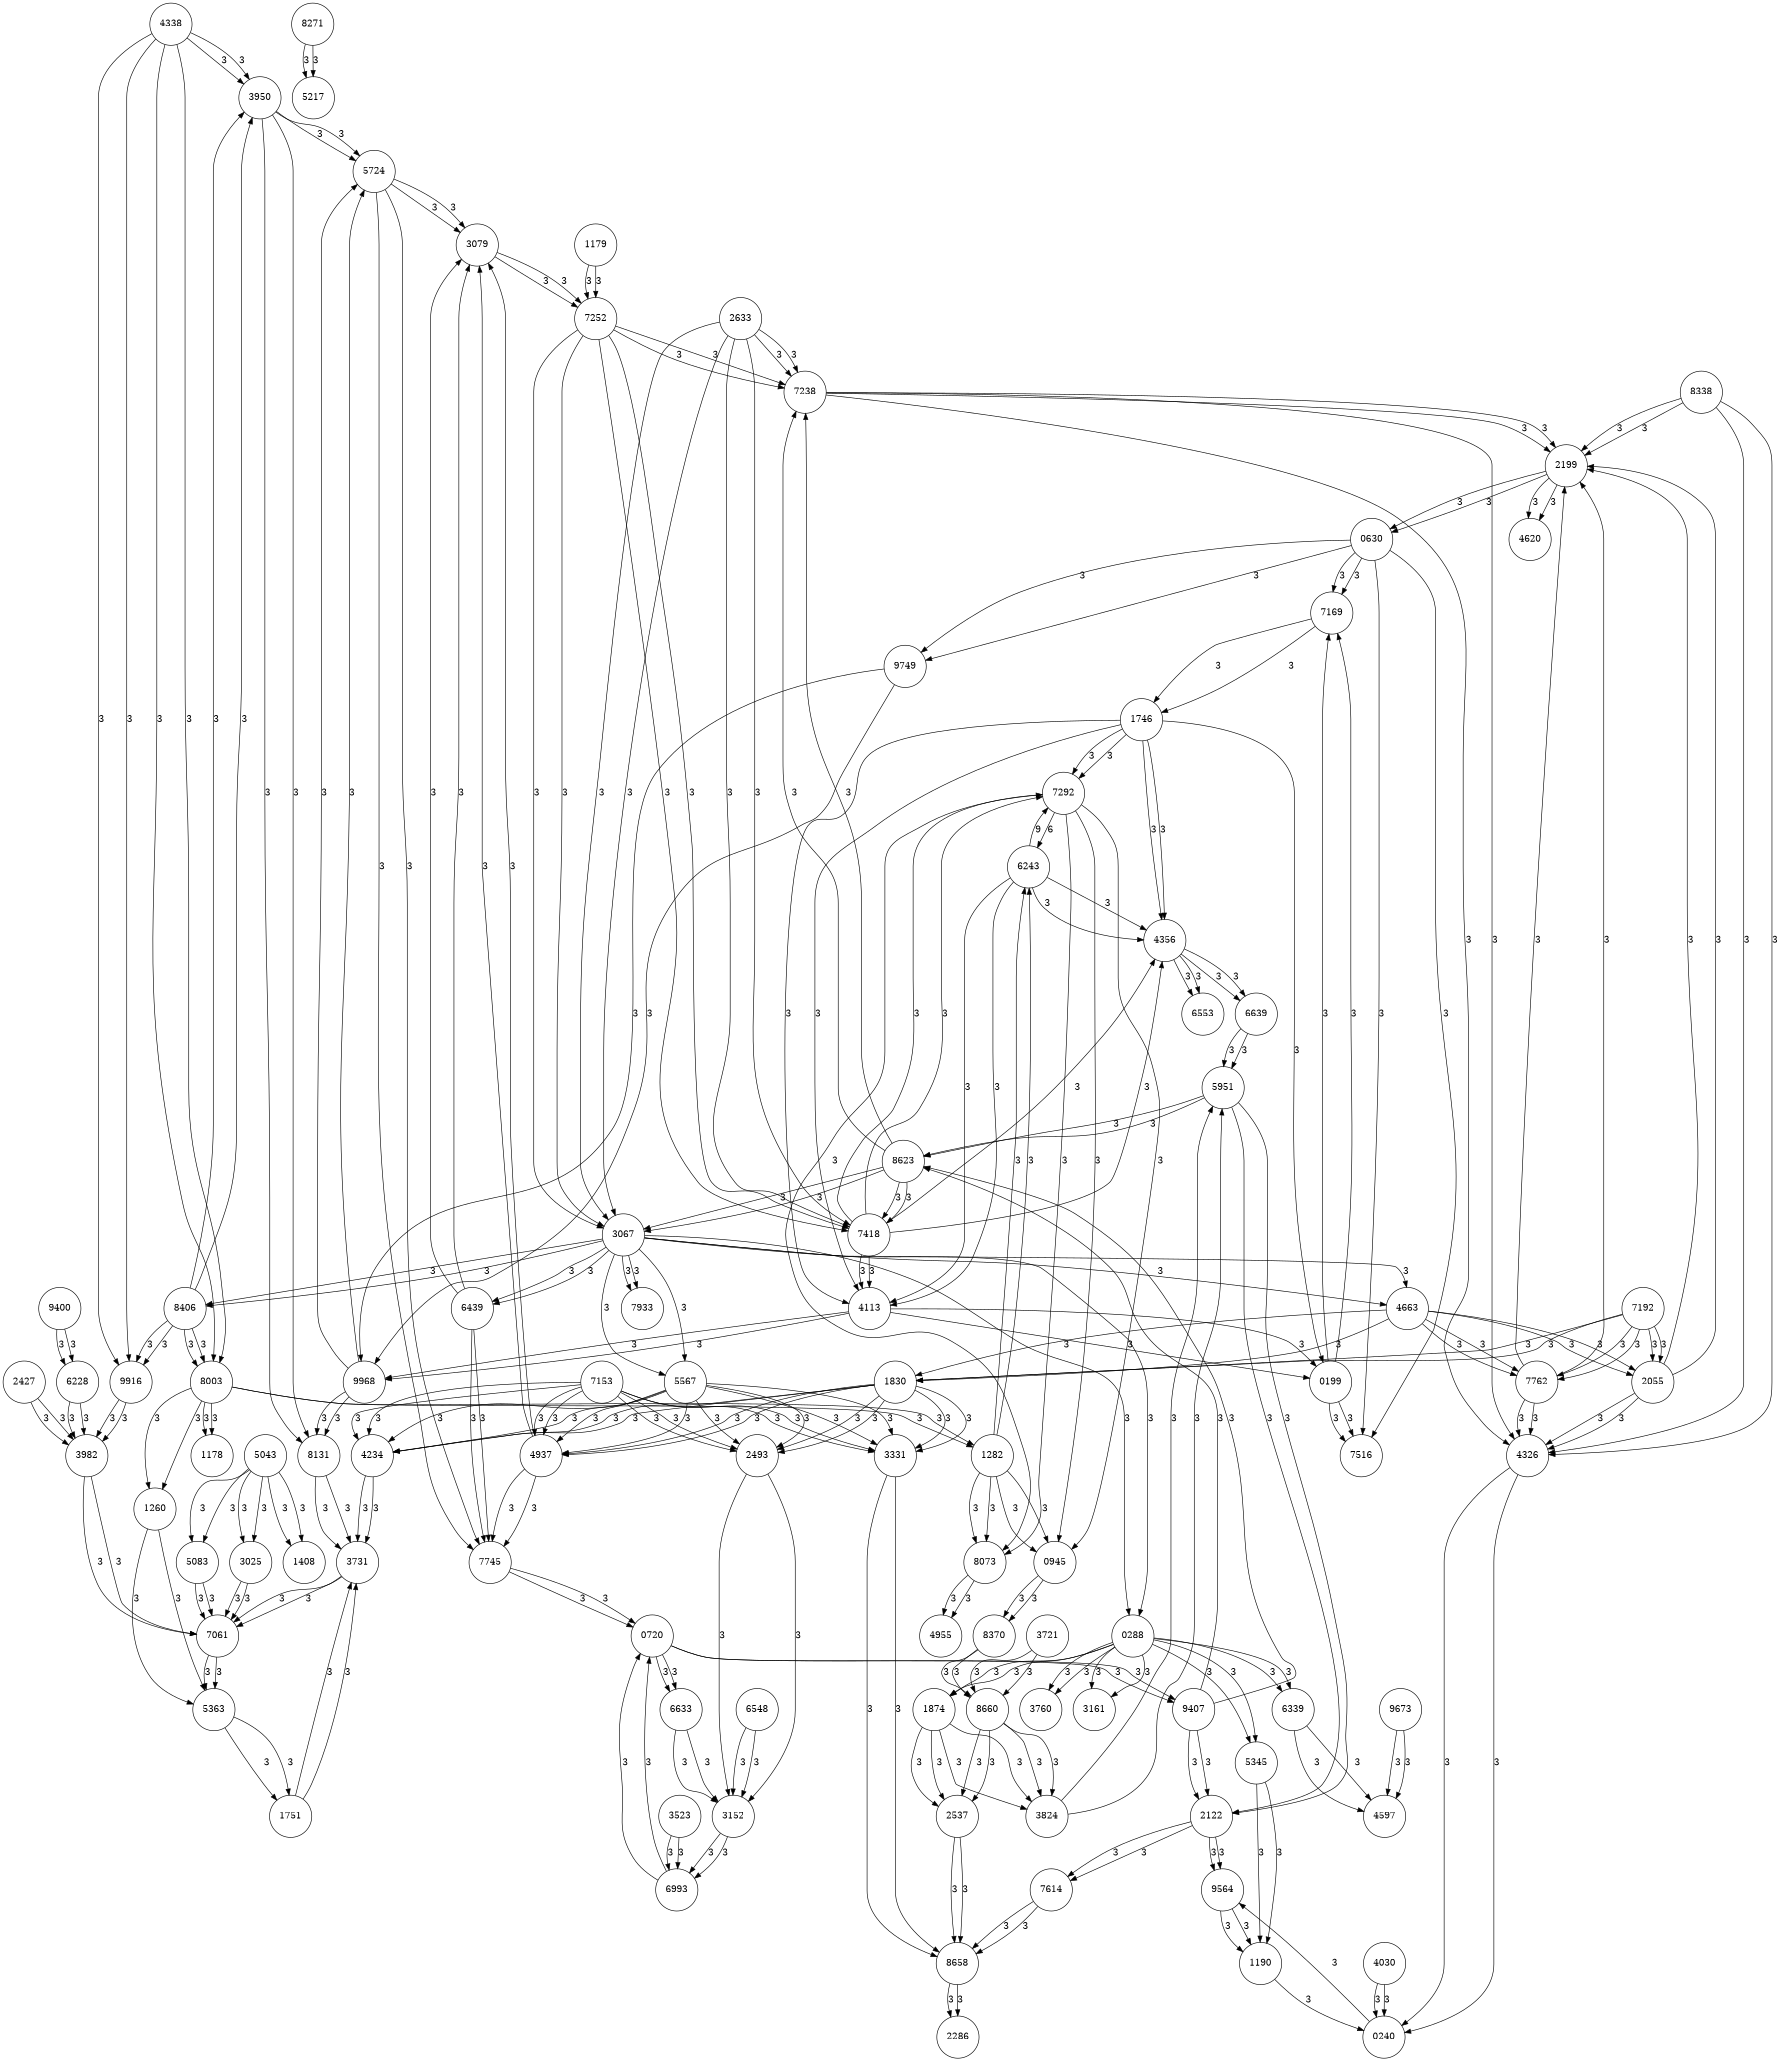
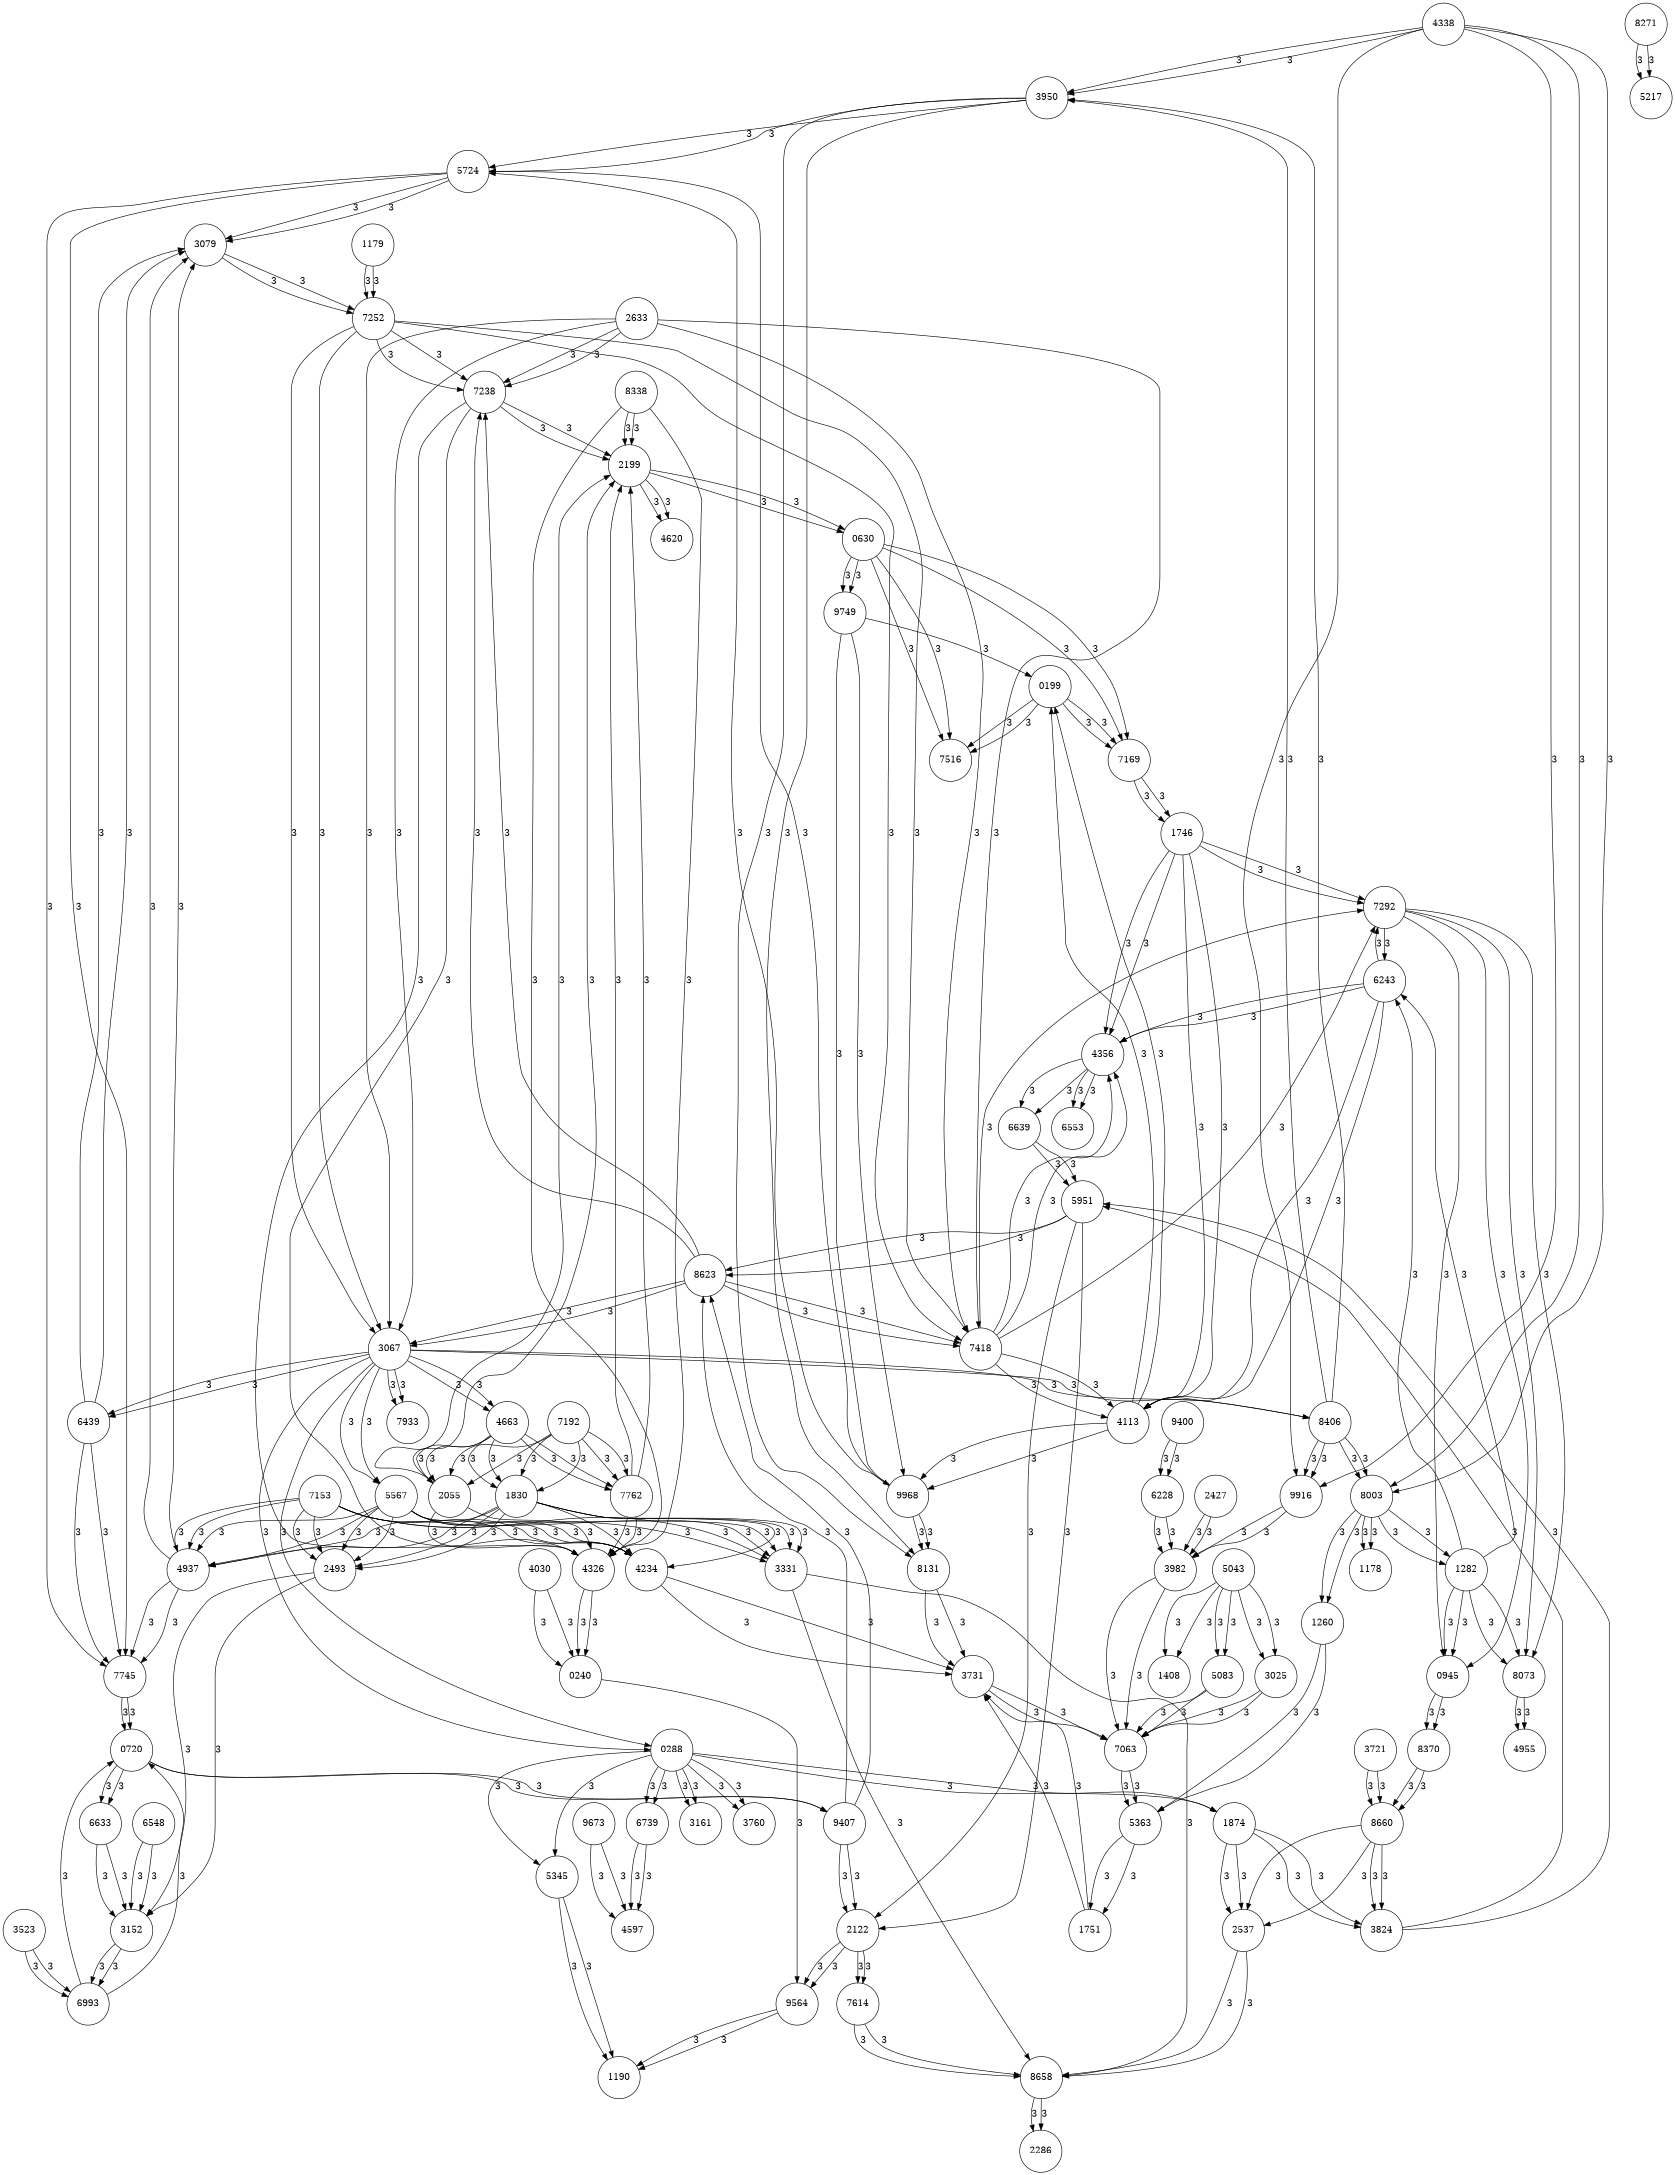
(1038, 830) -> (1379, 944)
(1051, 830) -> (1388, 944)
(1294, 994) -> (947, 641)
(218, 1636) -> (1126, 1750)
(1293, 1710) -> (647, 1824)
(1313, 2009) -> none
